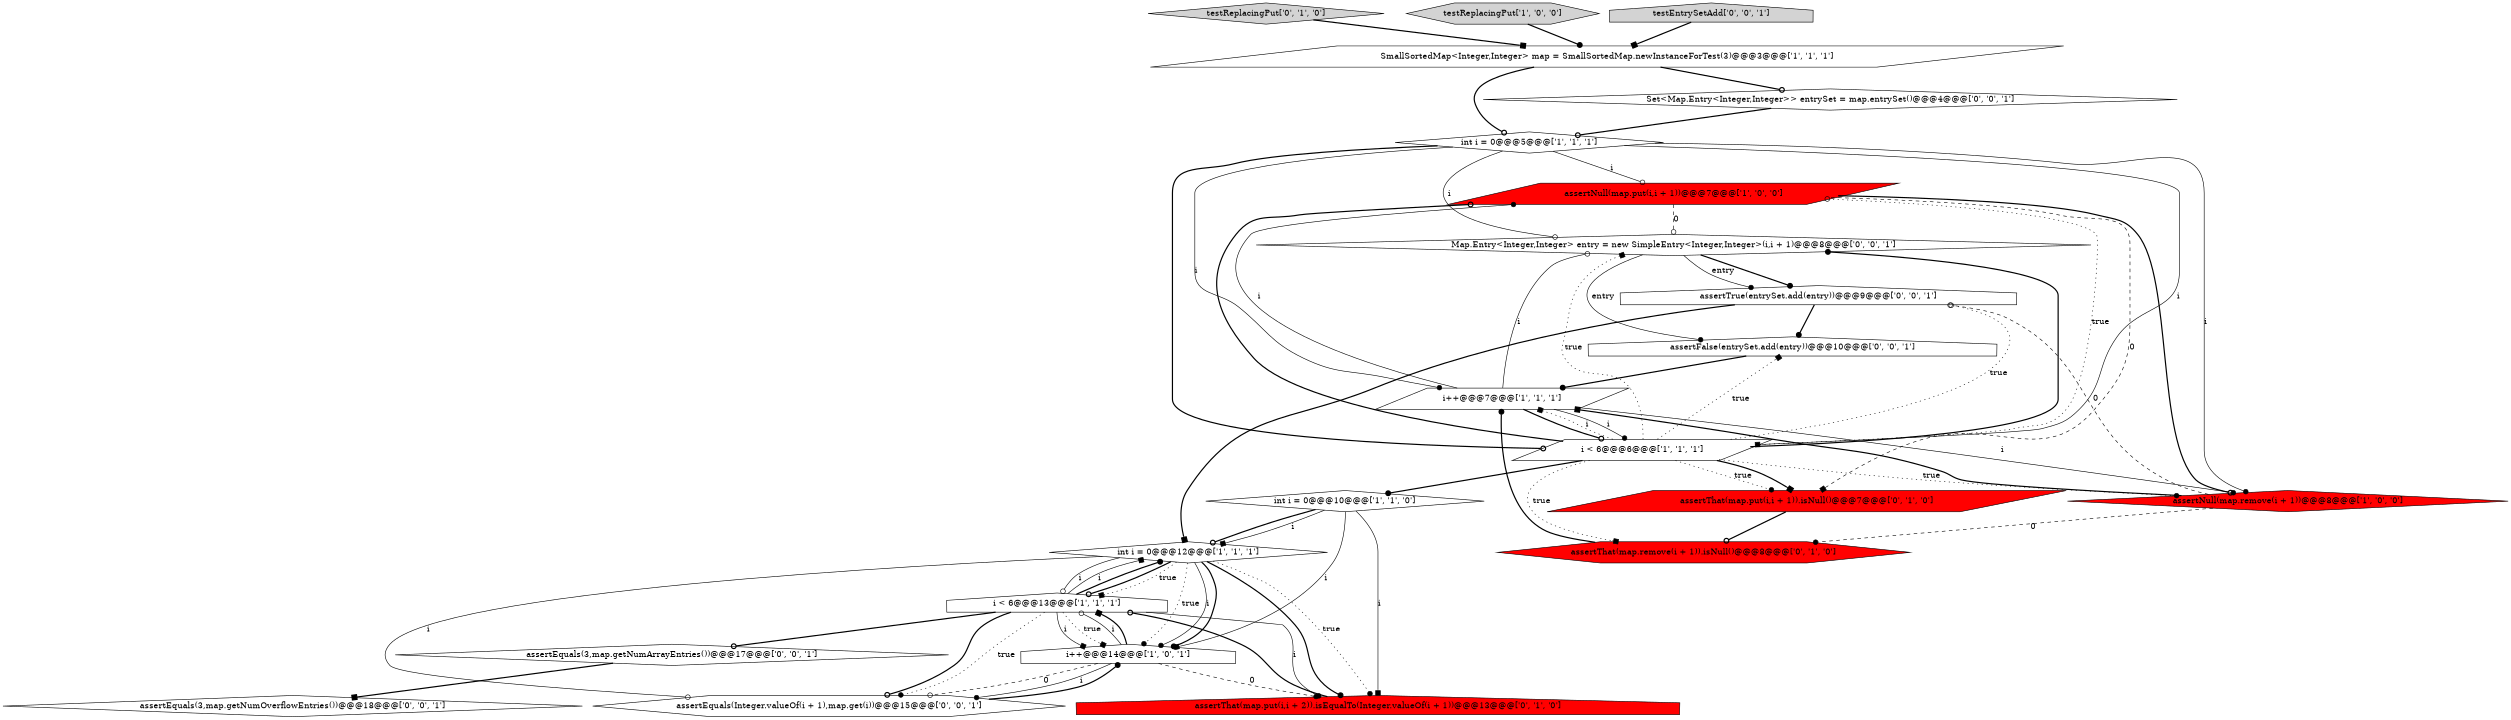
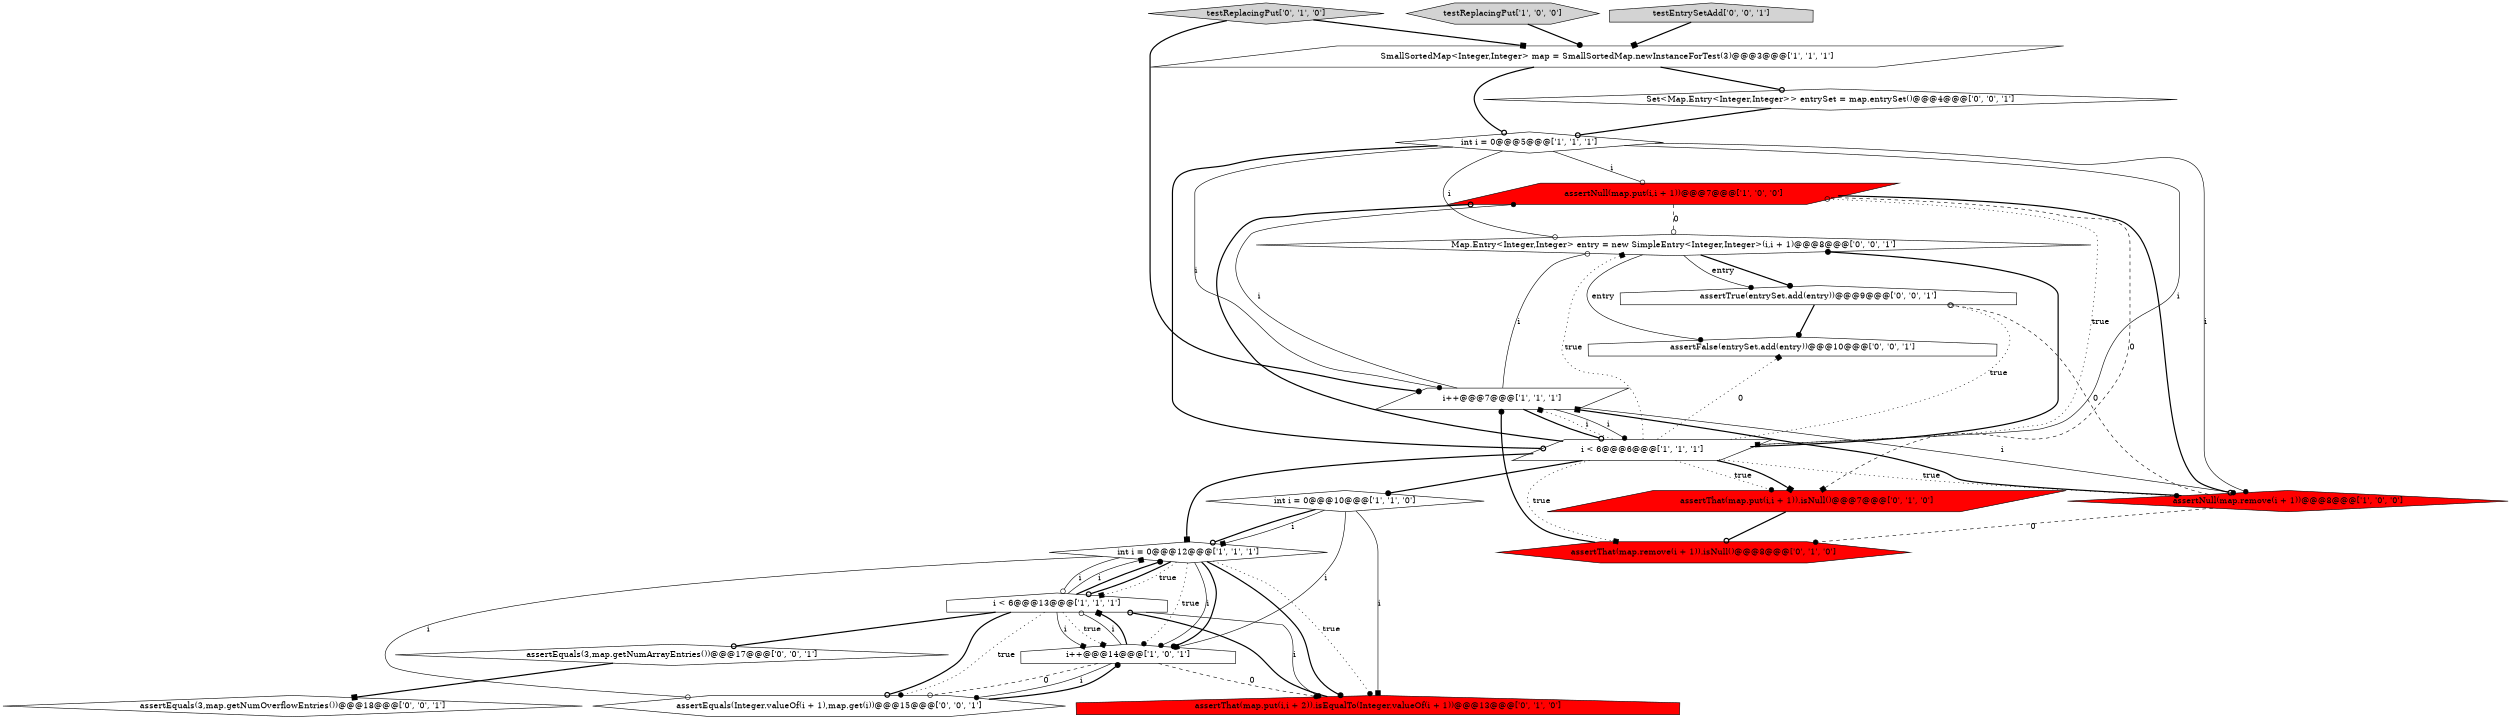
(1423, 370) -> (1341, 465)
(1656, 372) -> (1151, 279)
(1741, 399) -> (1741, 399)
